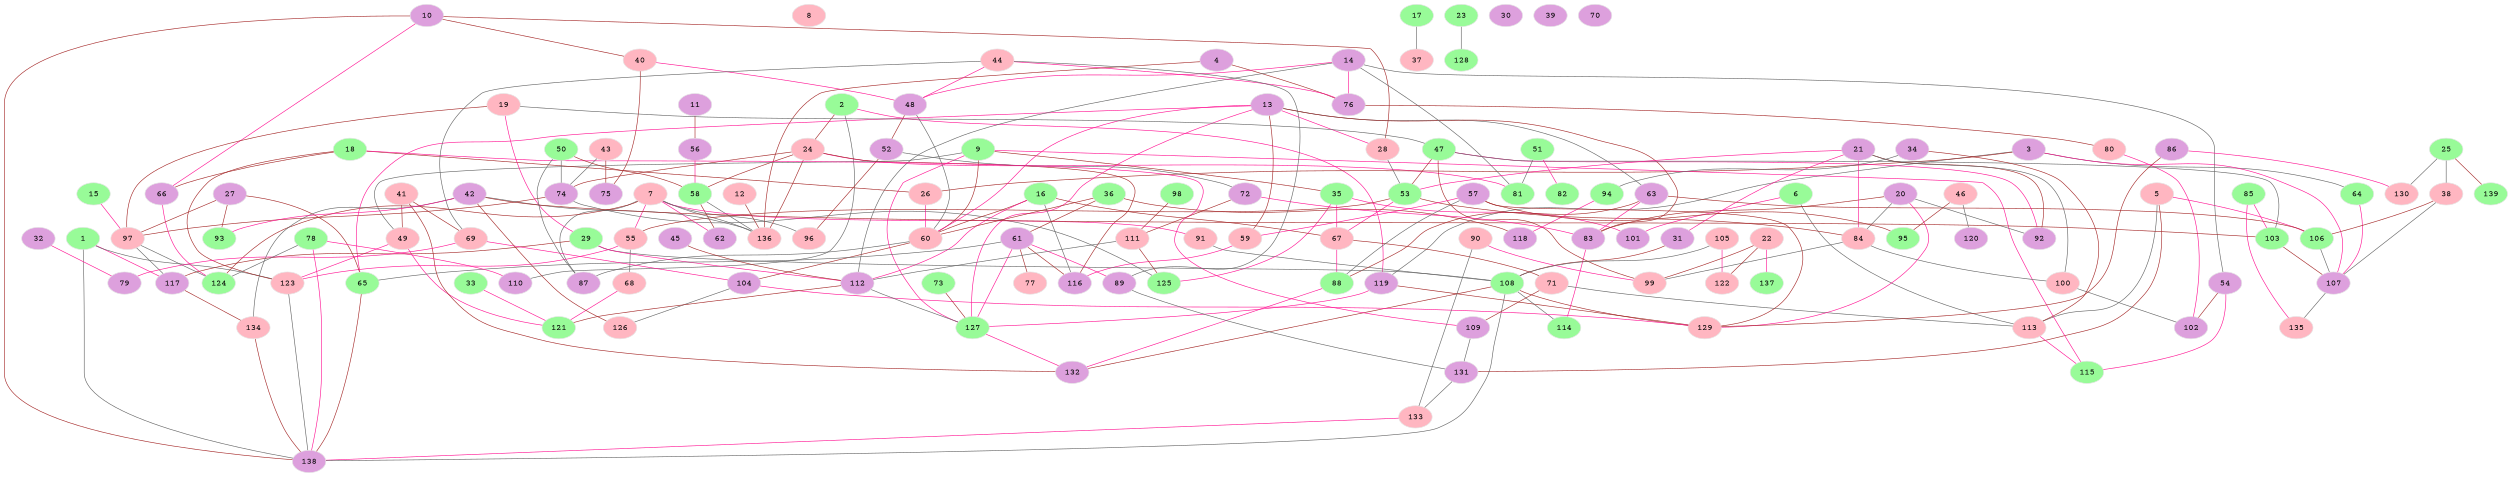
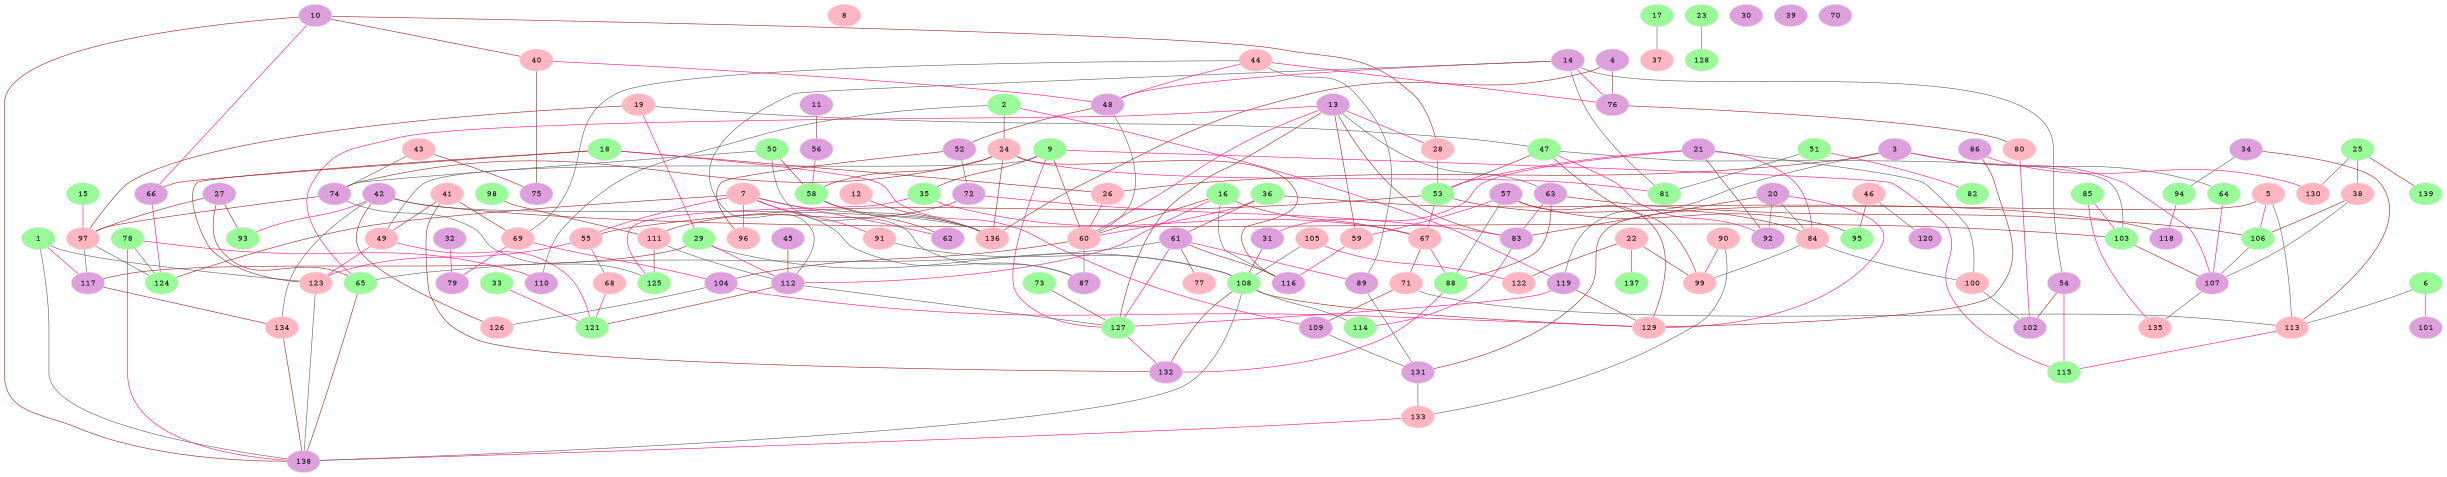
(1079, 189) -> (1192, 189)
(1473, 212) -> none
(1017, 216) -> (1190, 218)
